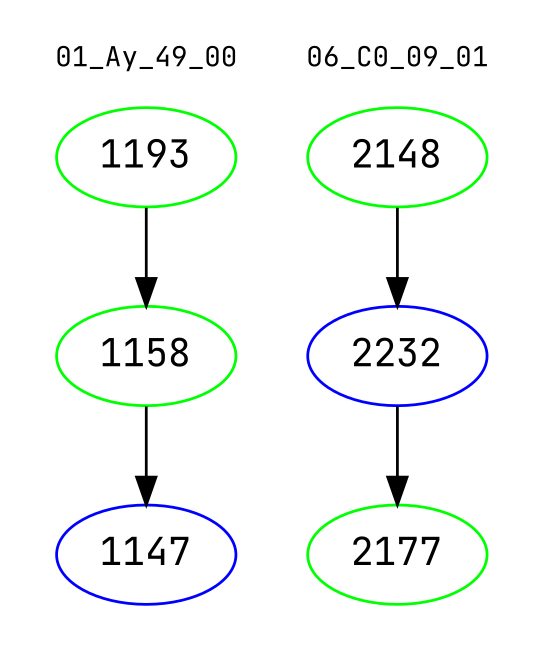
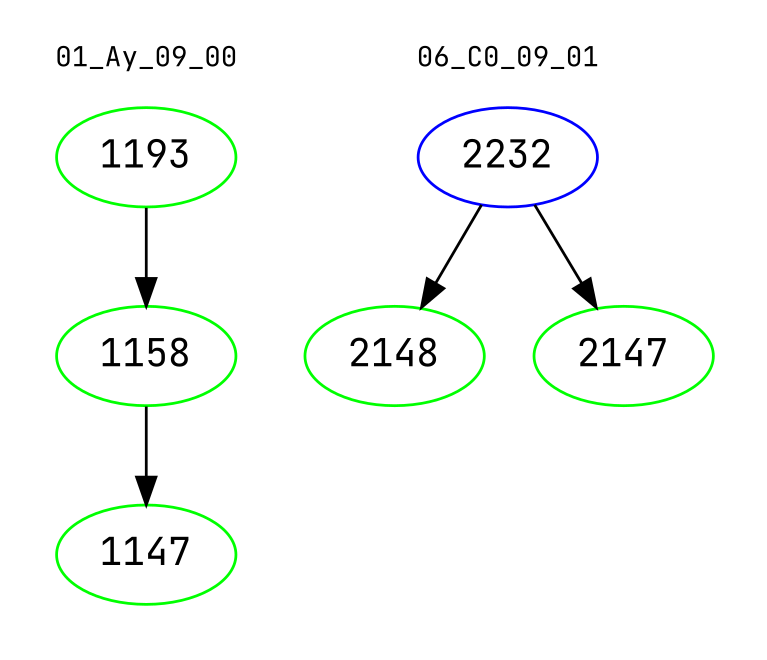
(148, 59) -> (148, 59)
(397, 243) -> (459, 244)
(146, 555) -> (146, 555)
(397, 555) -> (624, 356)
